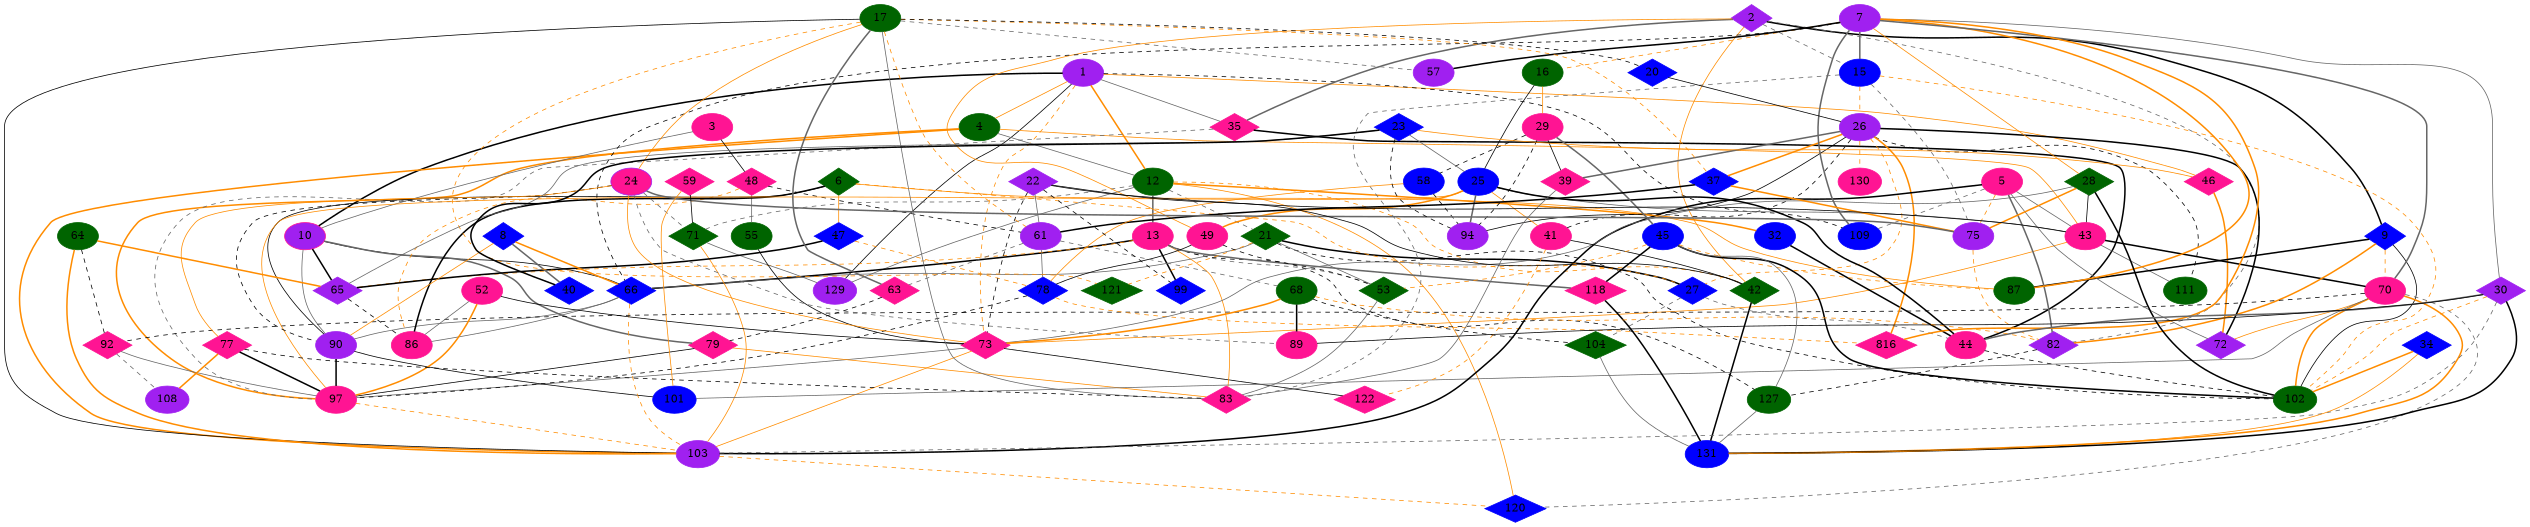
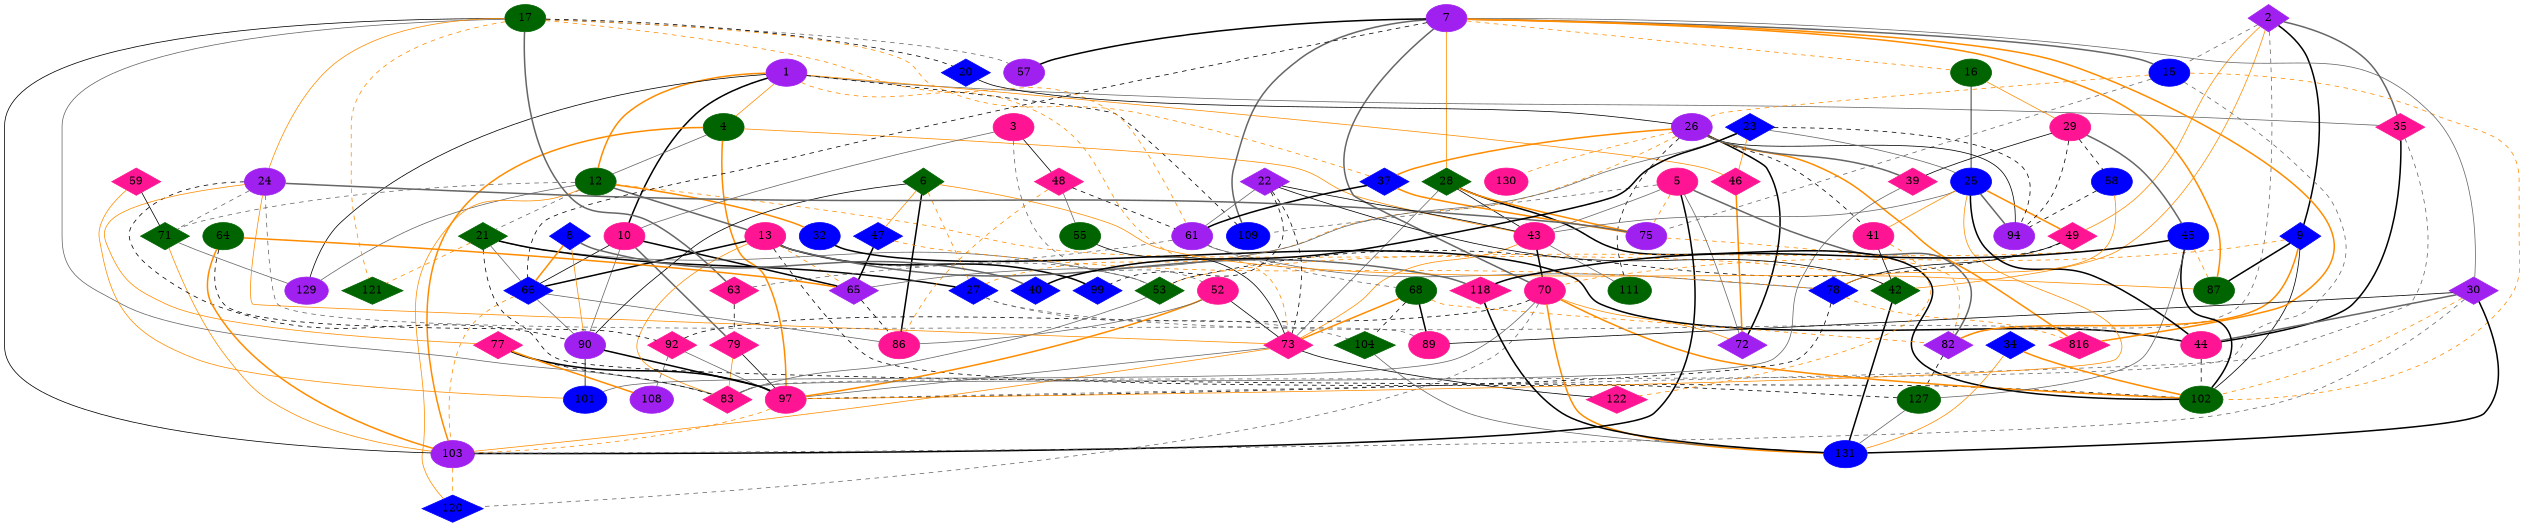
(631, 182) -> (265, 182)
(305, 236) -> (624, 236)
(1207, 236) -> (2073, 236)
none -> (1046, 243)
